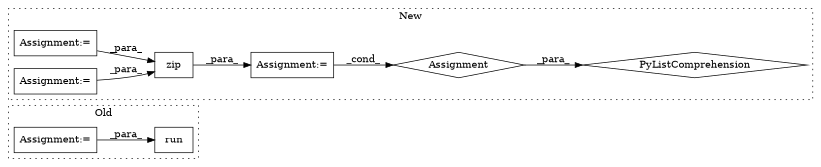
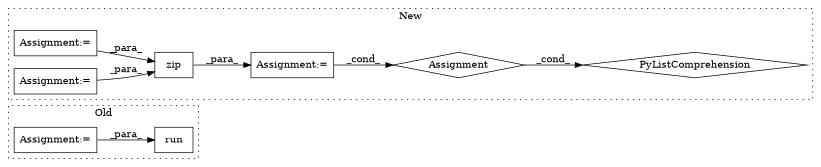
(553, 60) -> (553, 60)
